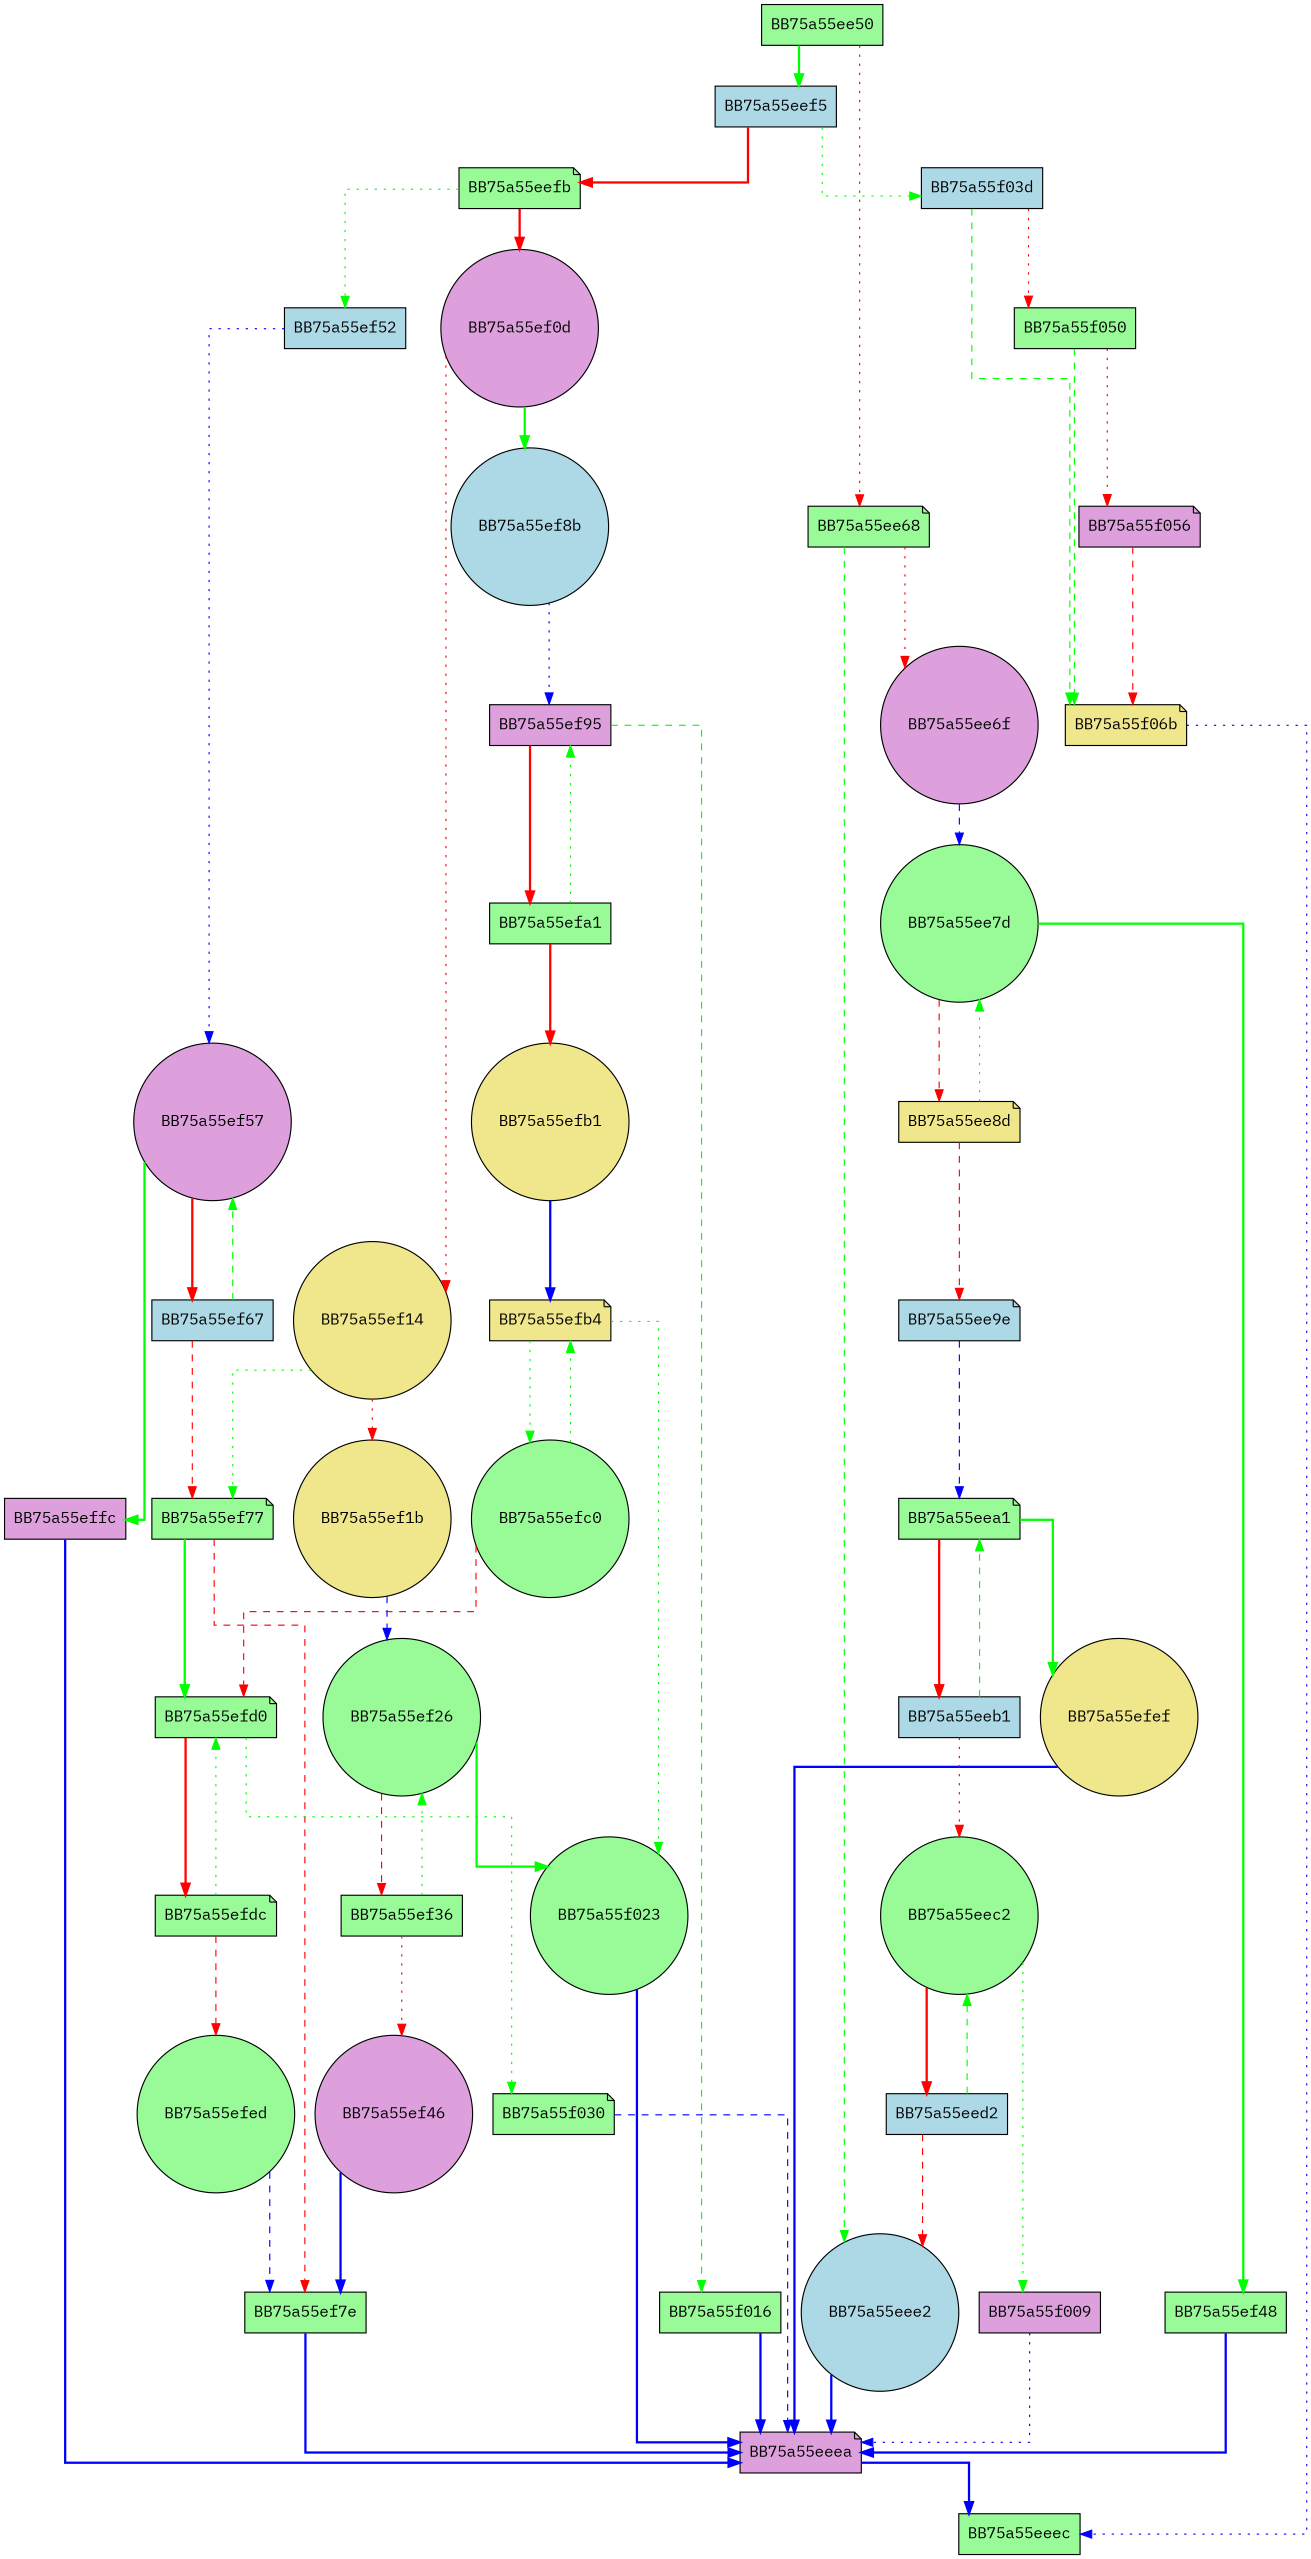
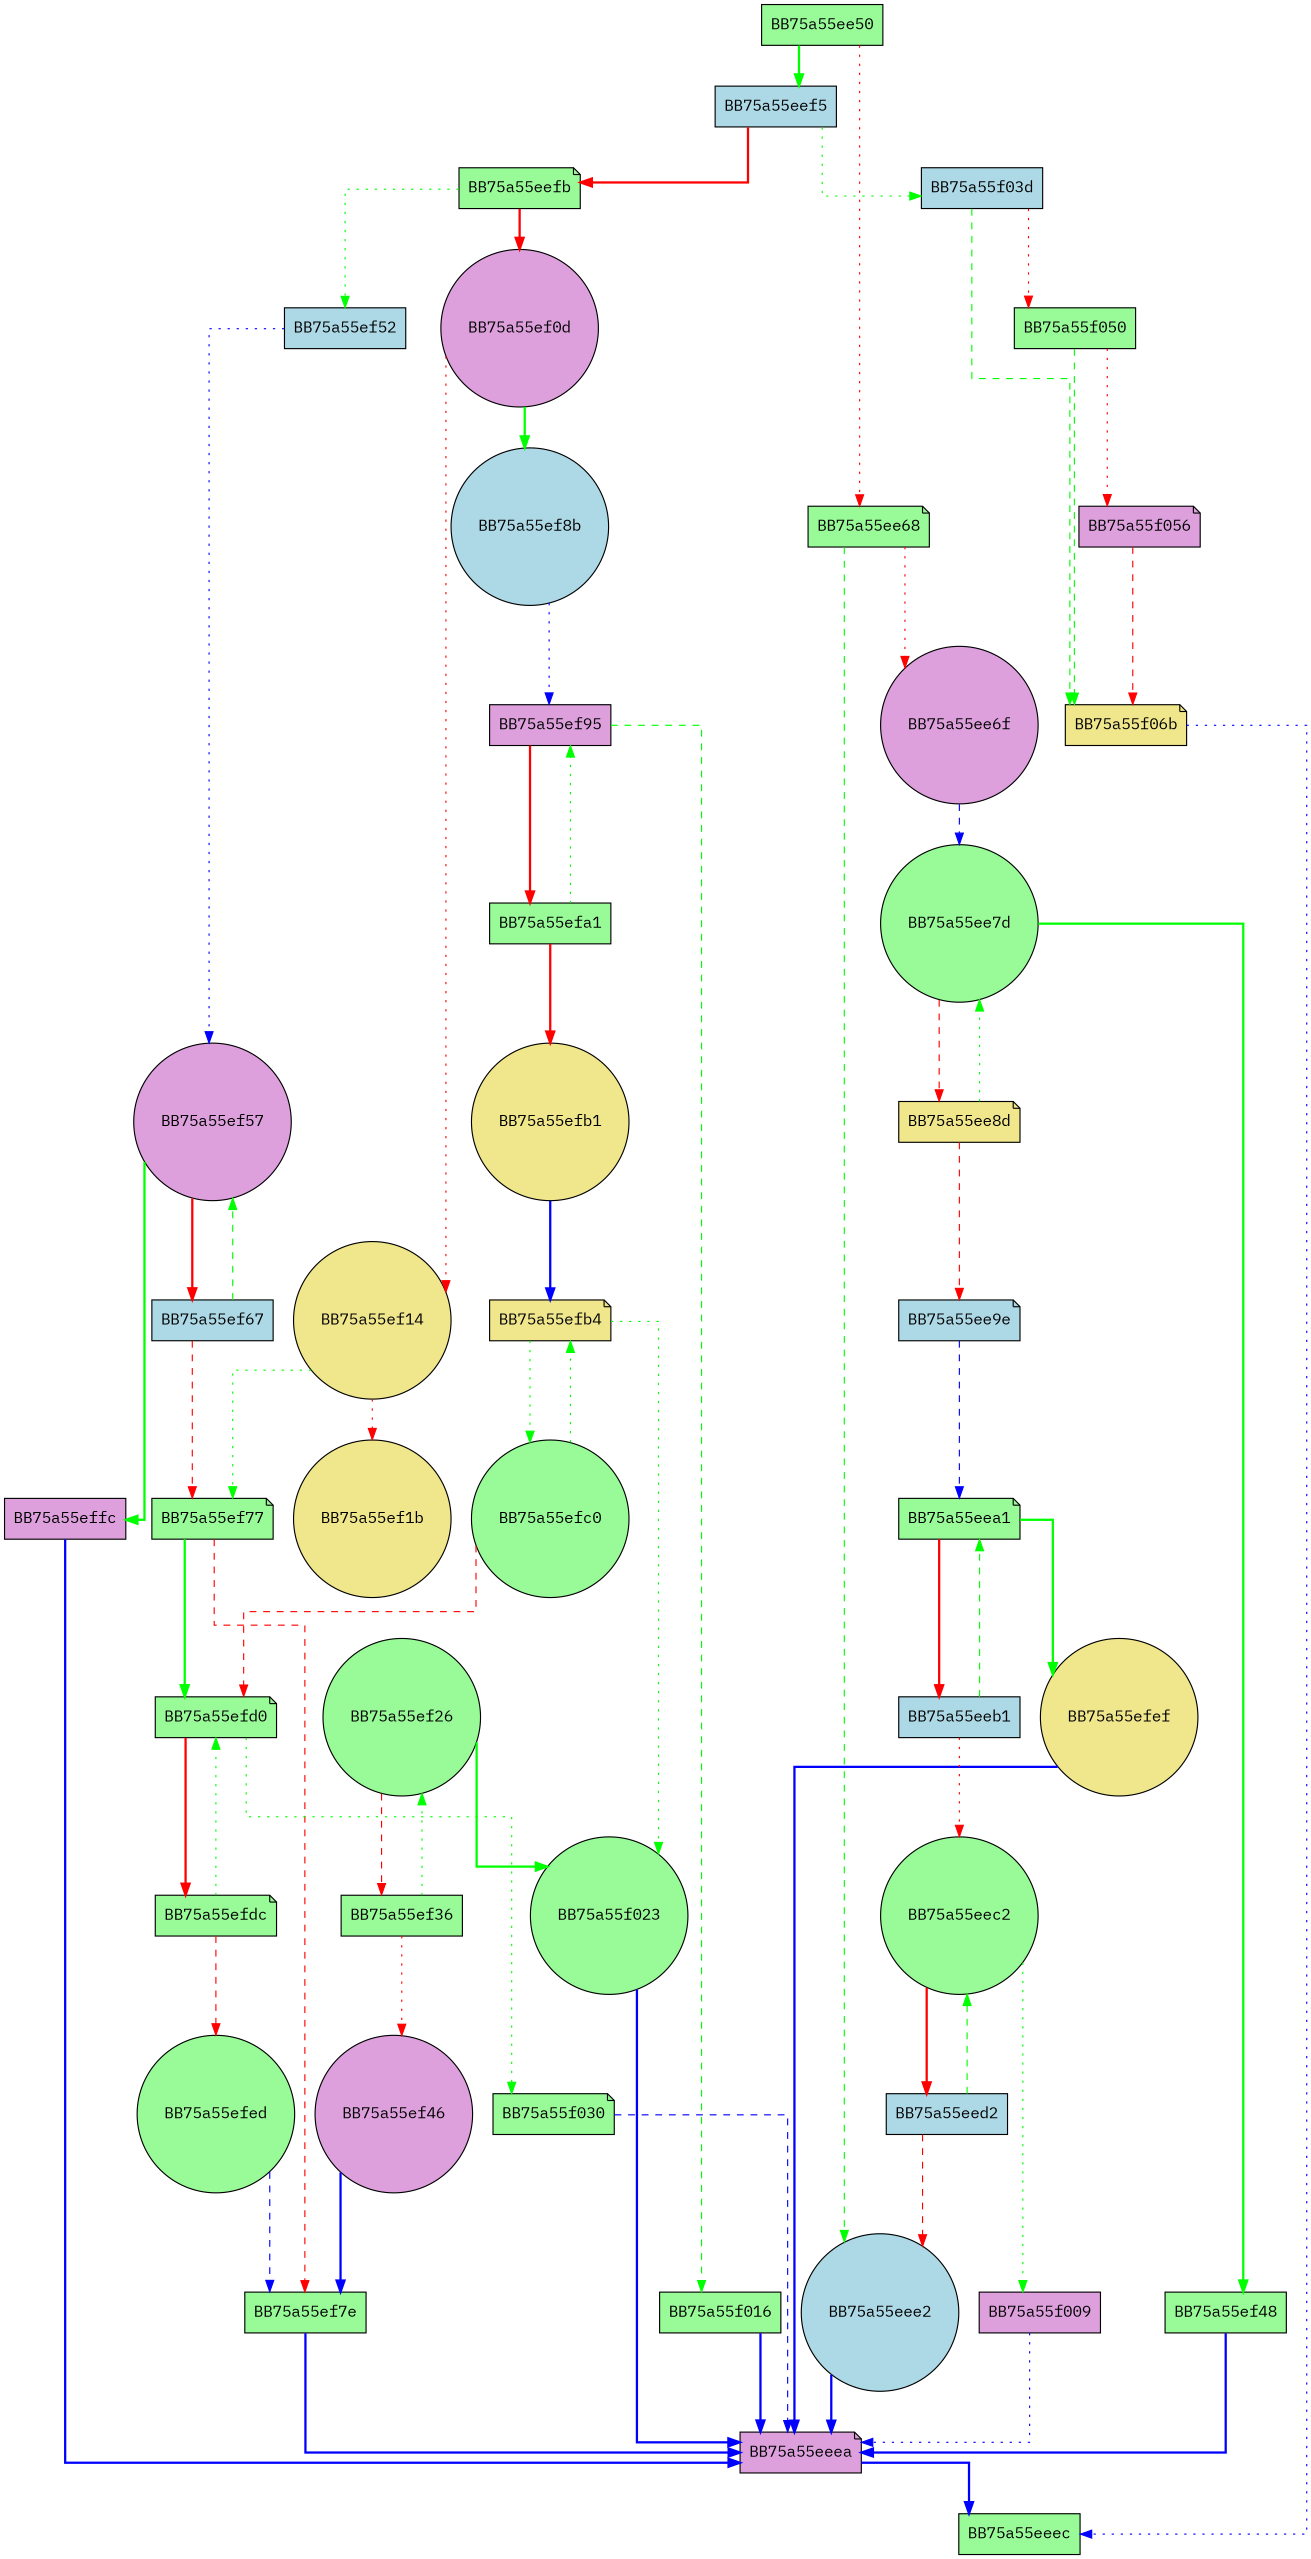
(387, 1619) -> none
